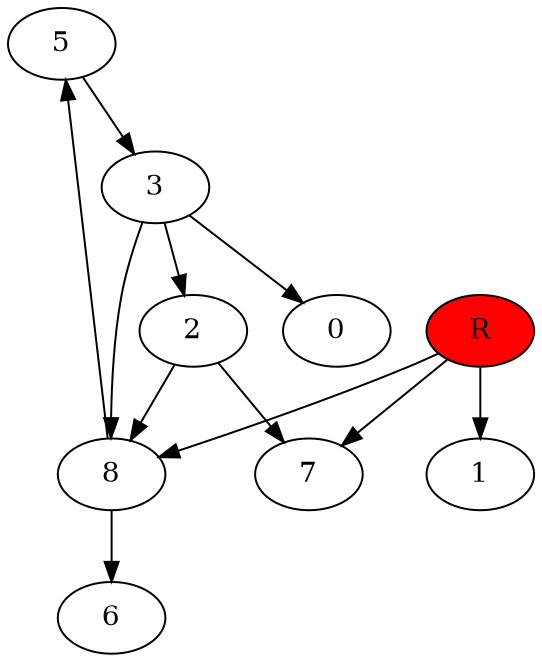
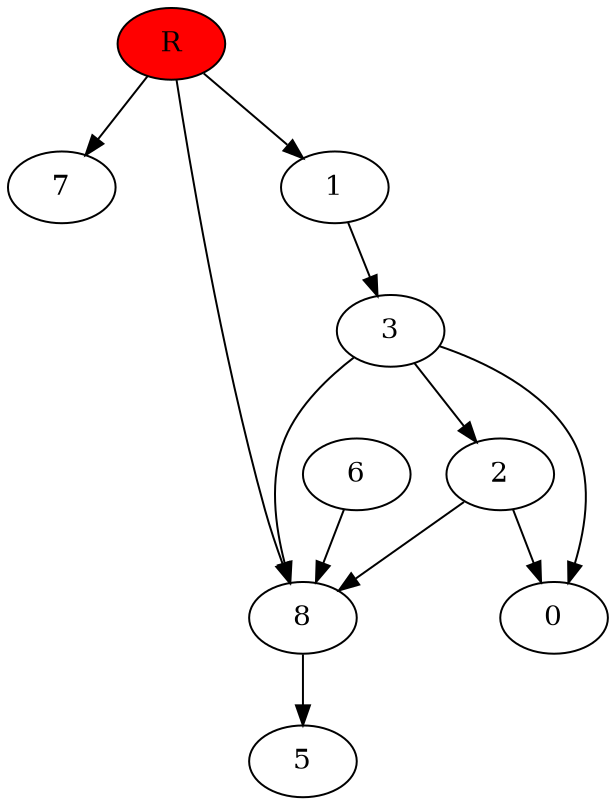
(103, 107) -> (359, 250)
(245, 395) -> (523, 536)
(112, 536) -> (334, 536)
